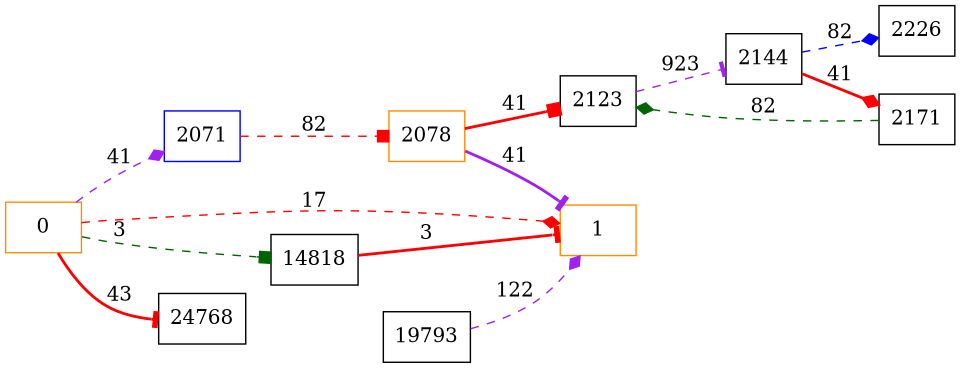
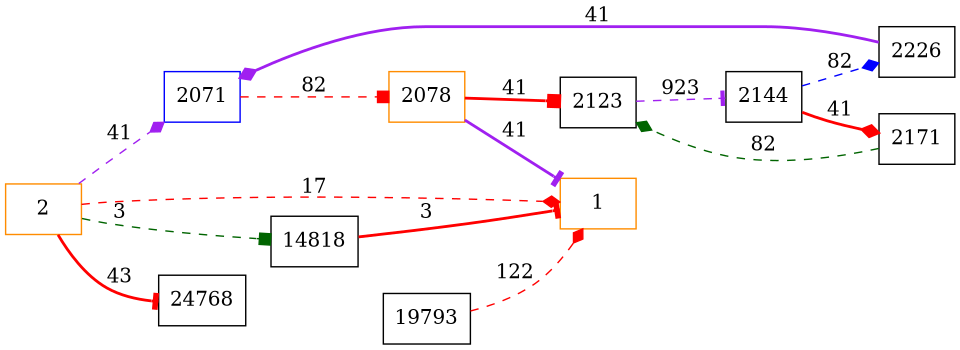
none -> (565, 27)
(44, 227) -> (44, 209)
(525, 308) -> (529, 288)
